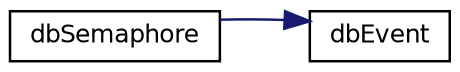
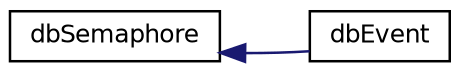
(252, 19) -> (277, 53)
